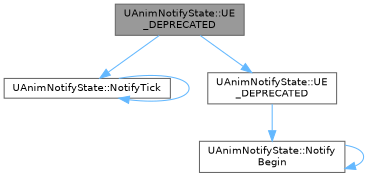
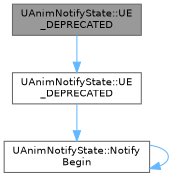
(87, 88) -> none
